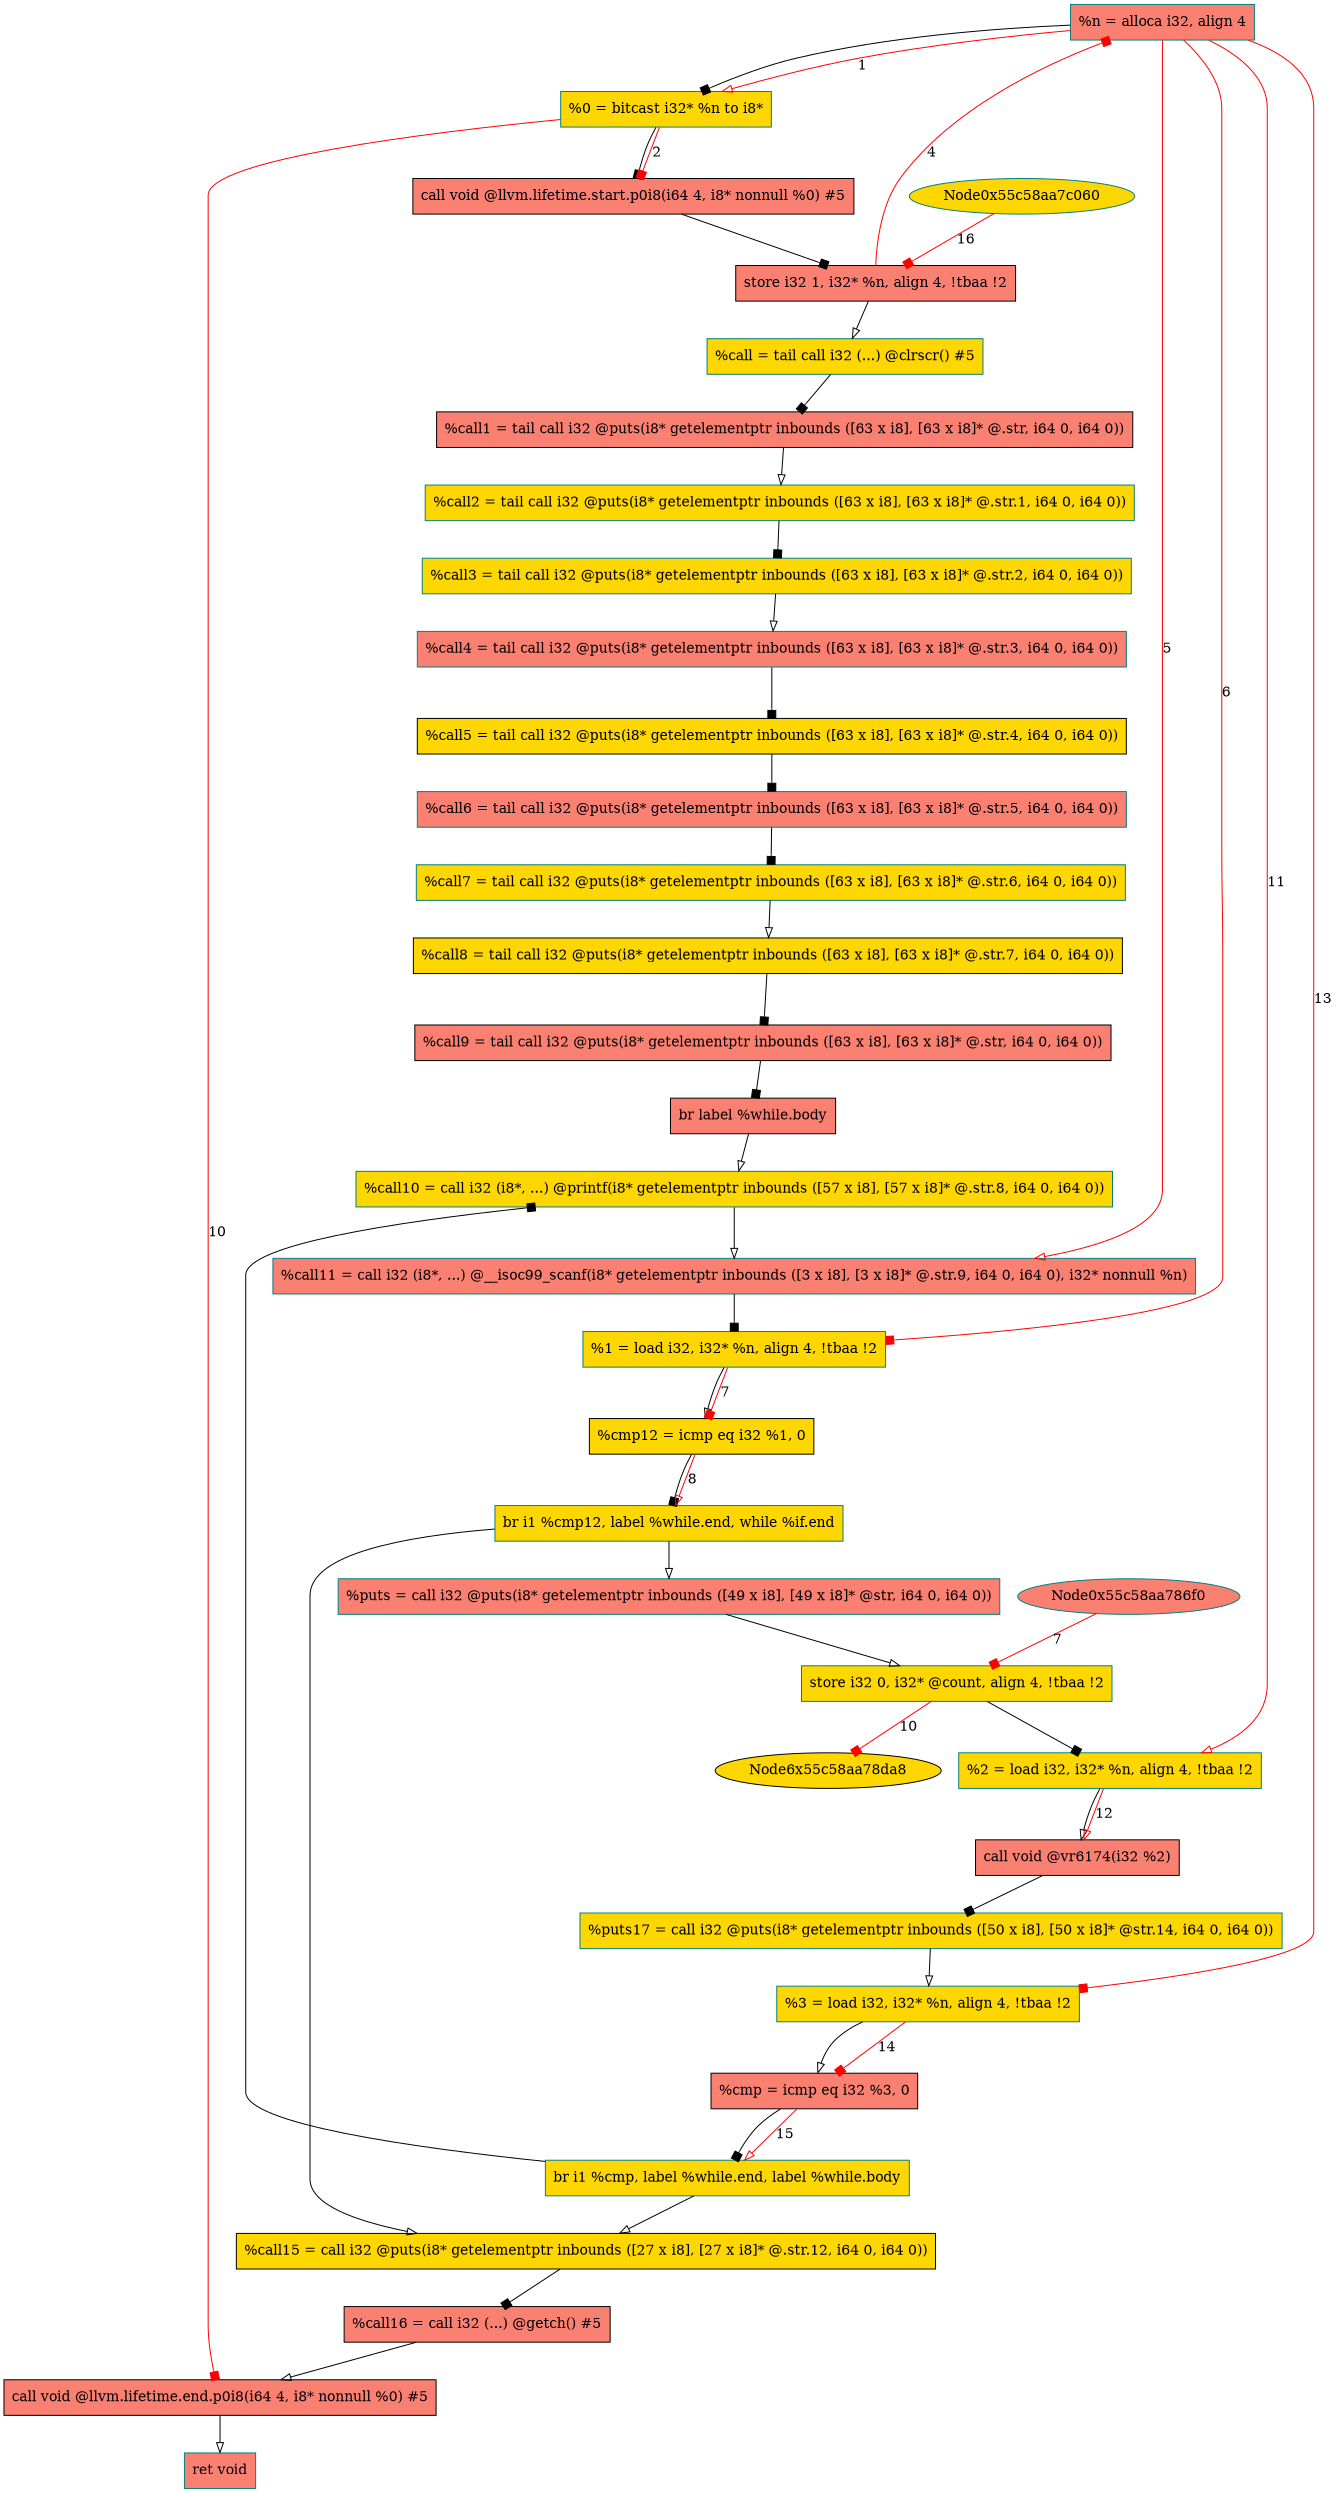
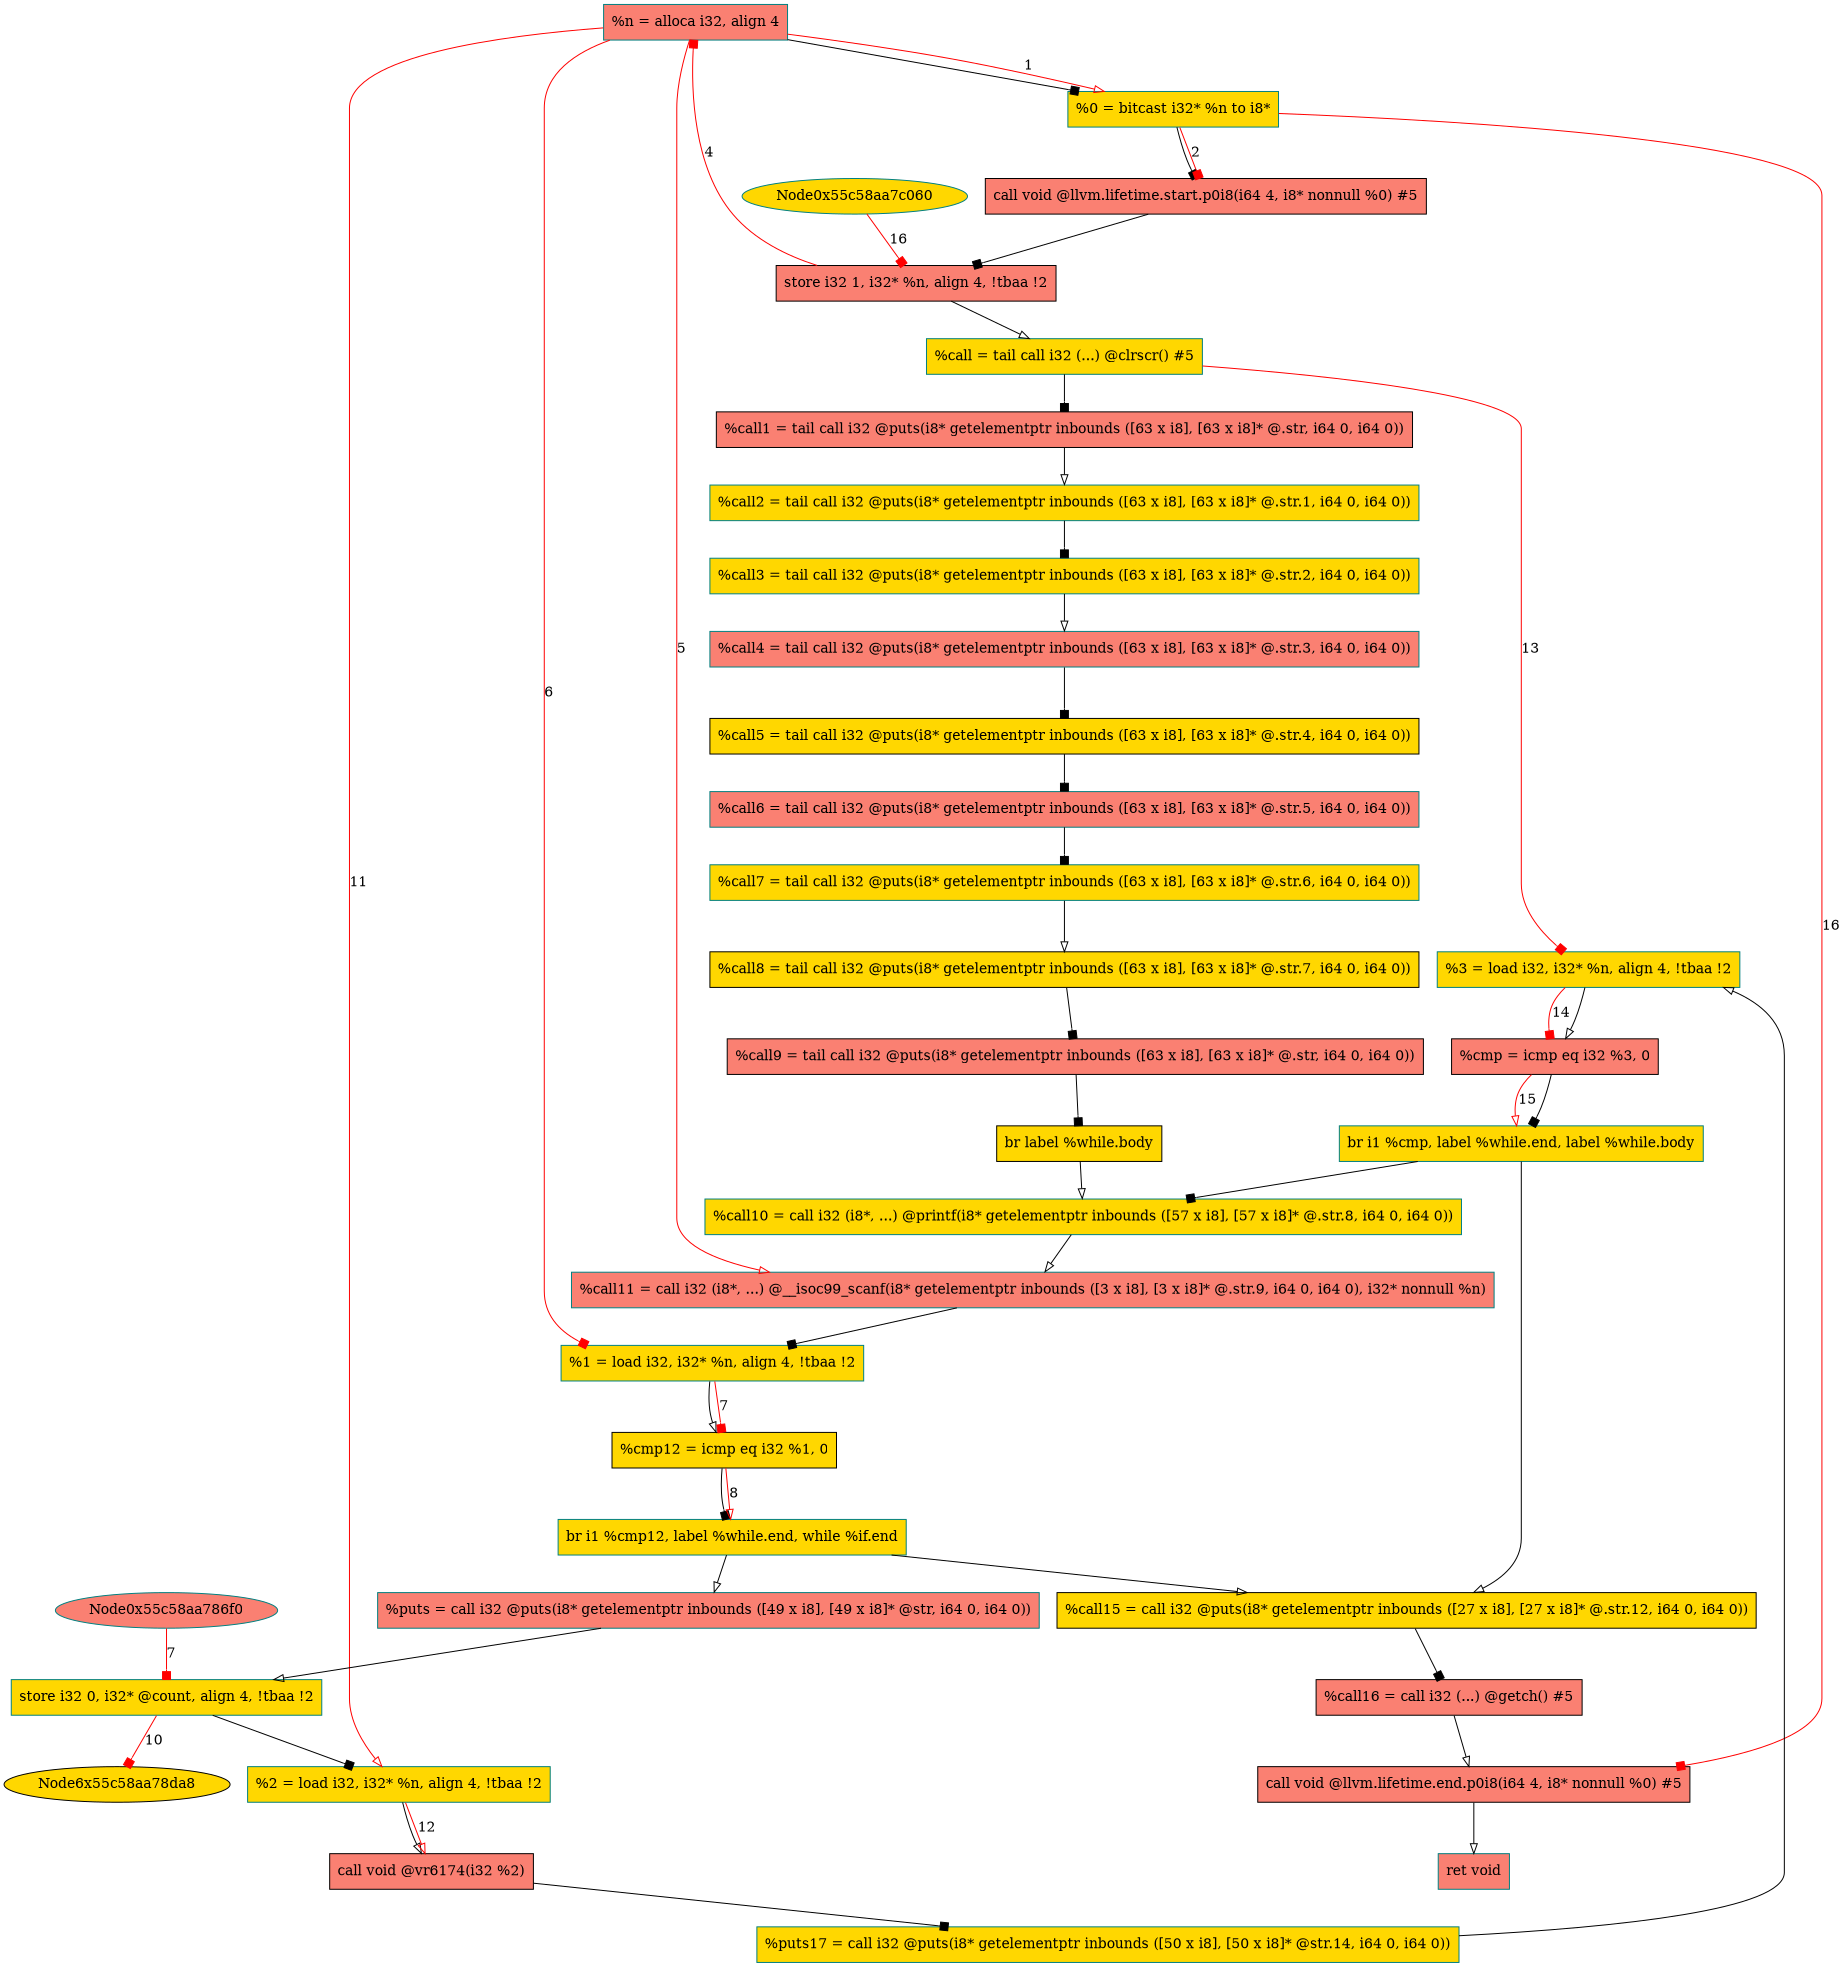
(1314, 1087) -> (1521, 527)
(753, 1116) -> (1079, 1144)
(218, 1233) -> (1831, 926)
